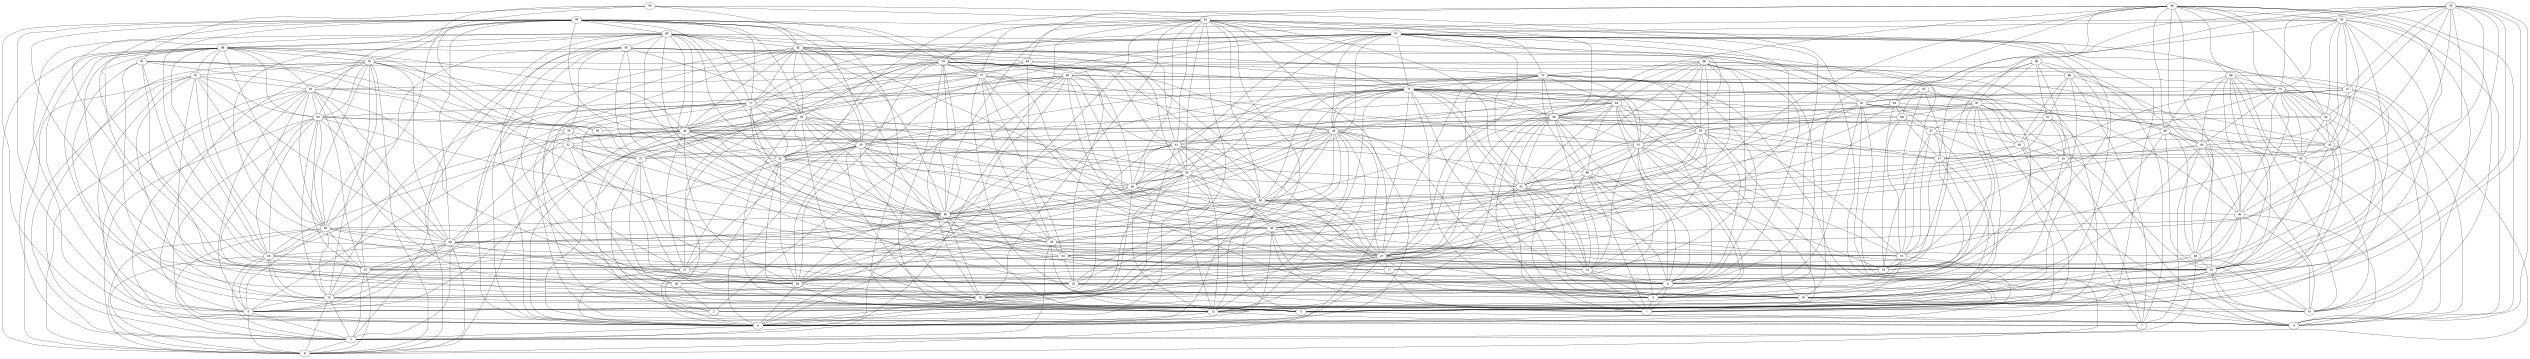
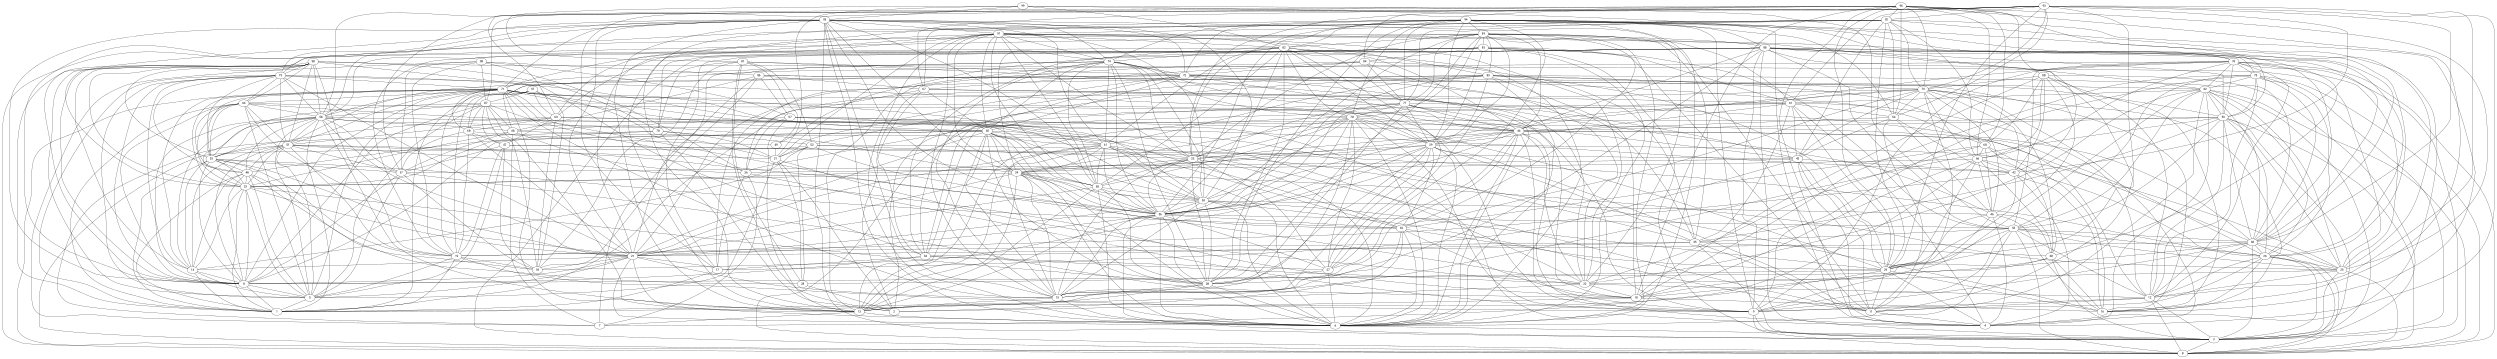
(1671, 139) -> (249, 149)
(700, 164) -> (1201, 315)
